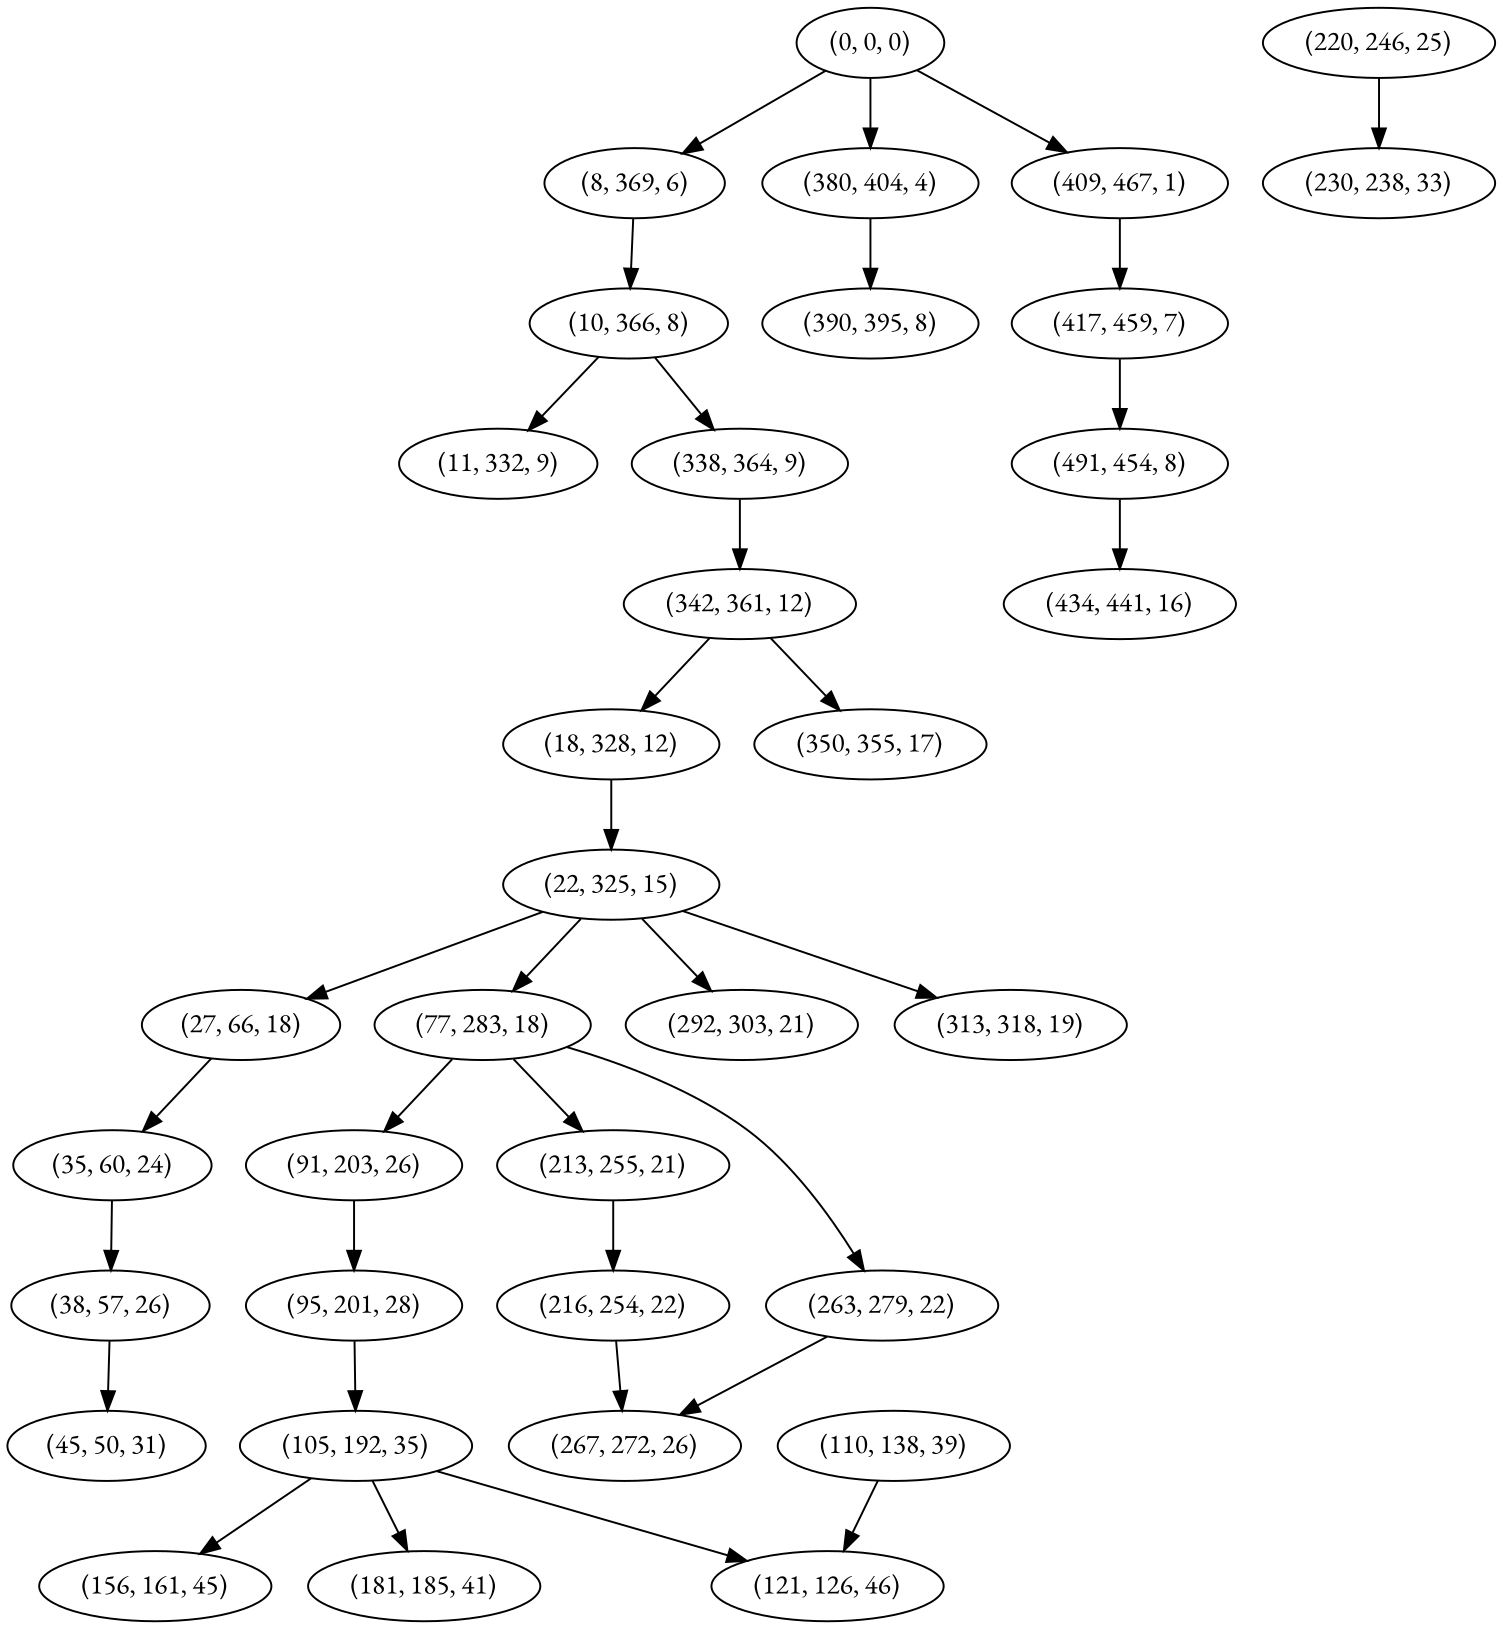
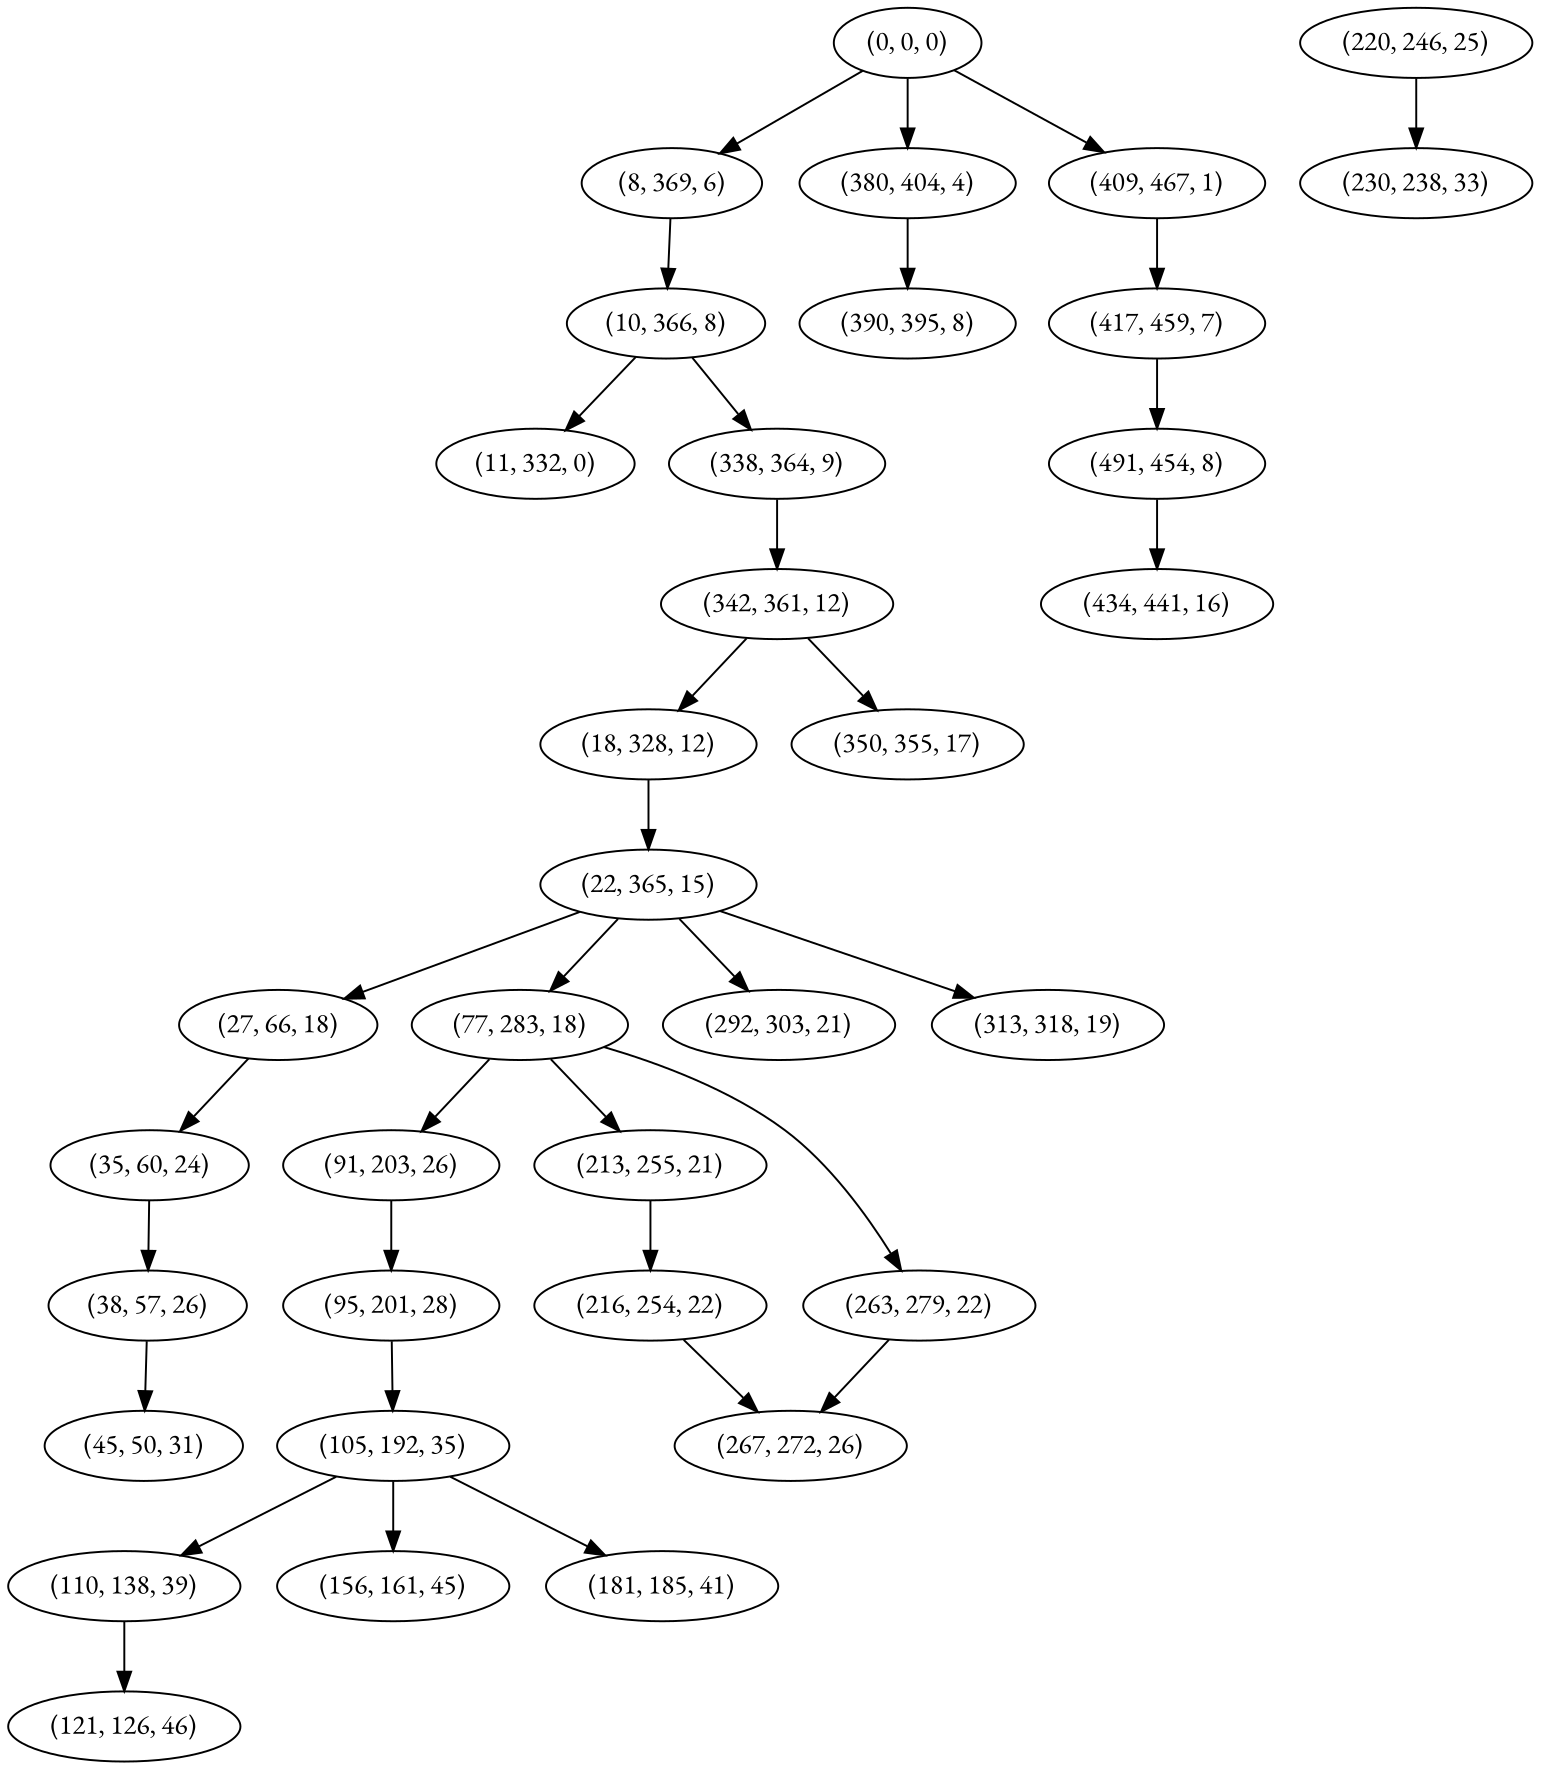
(498, 464) -> (535, 464)
(611, 885) -> (648, 885)
(582, 1513) -> (268, 1512)
